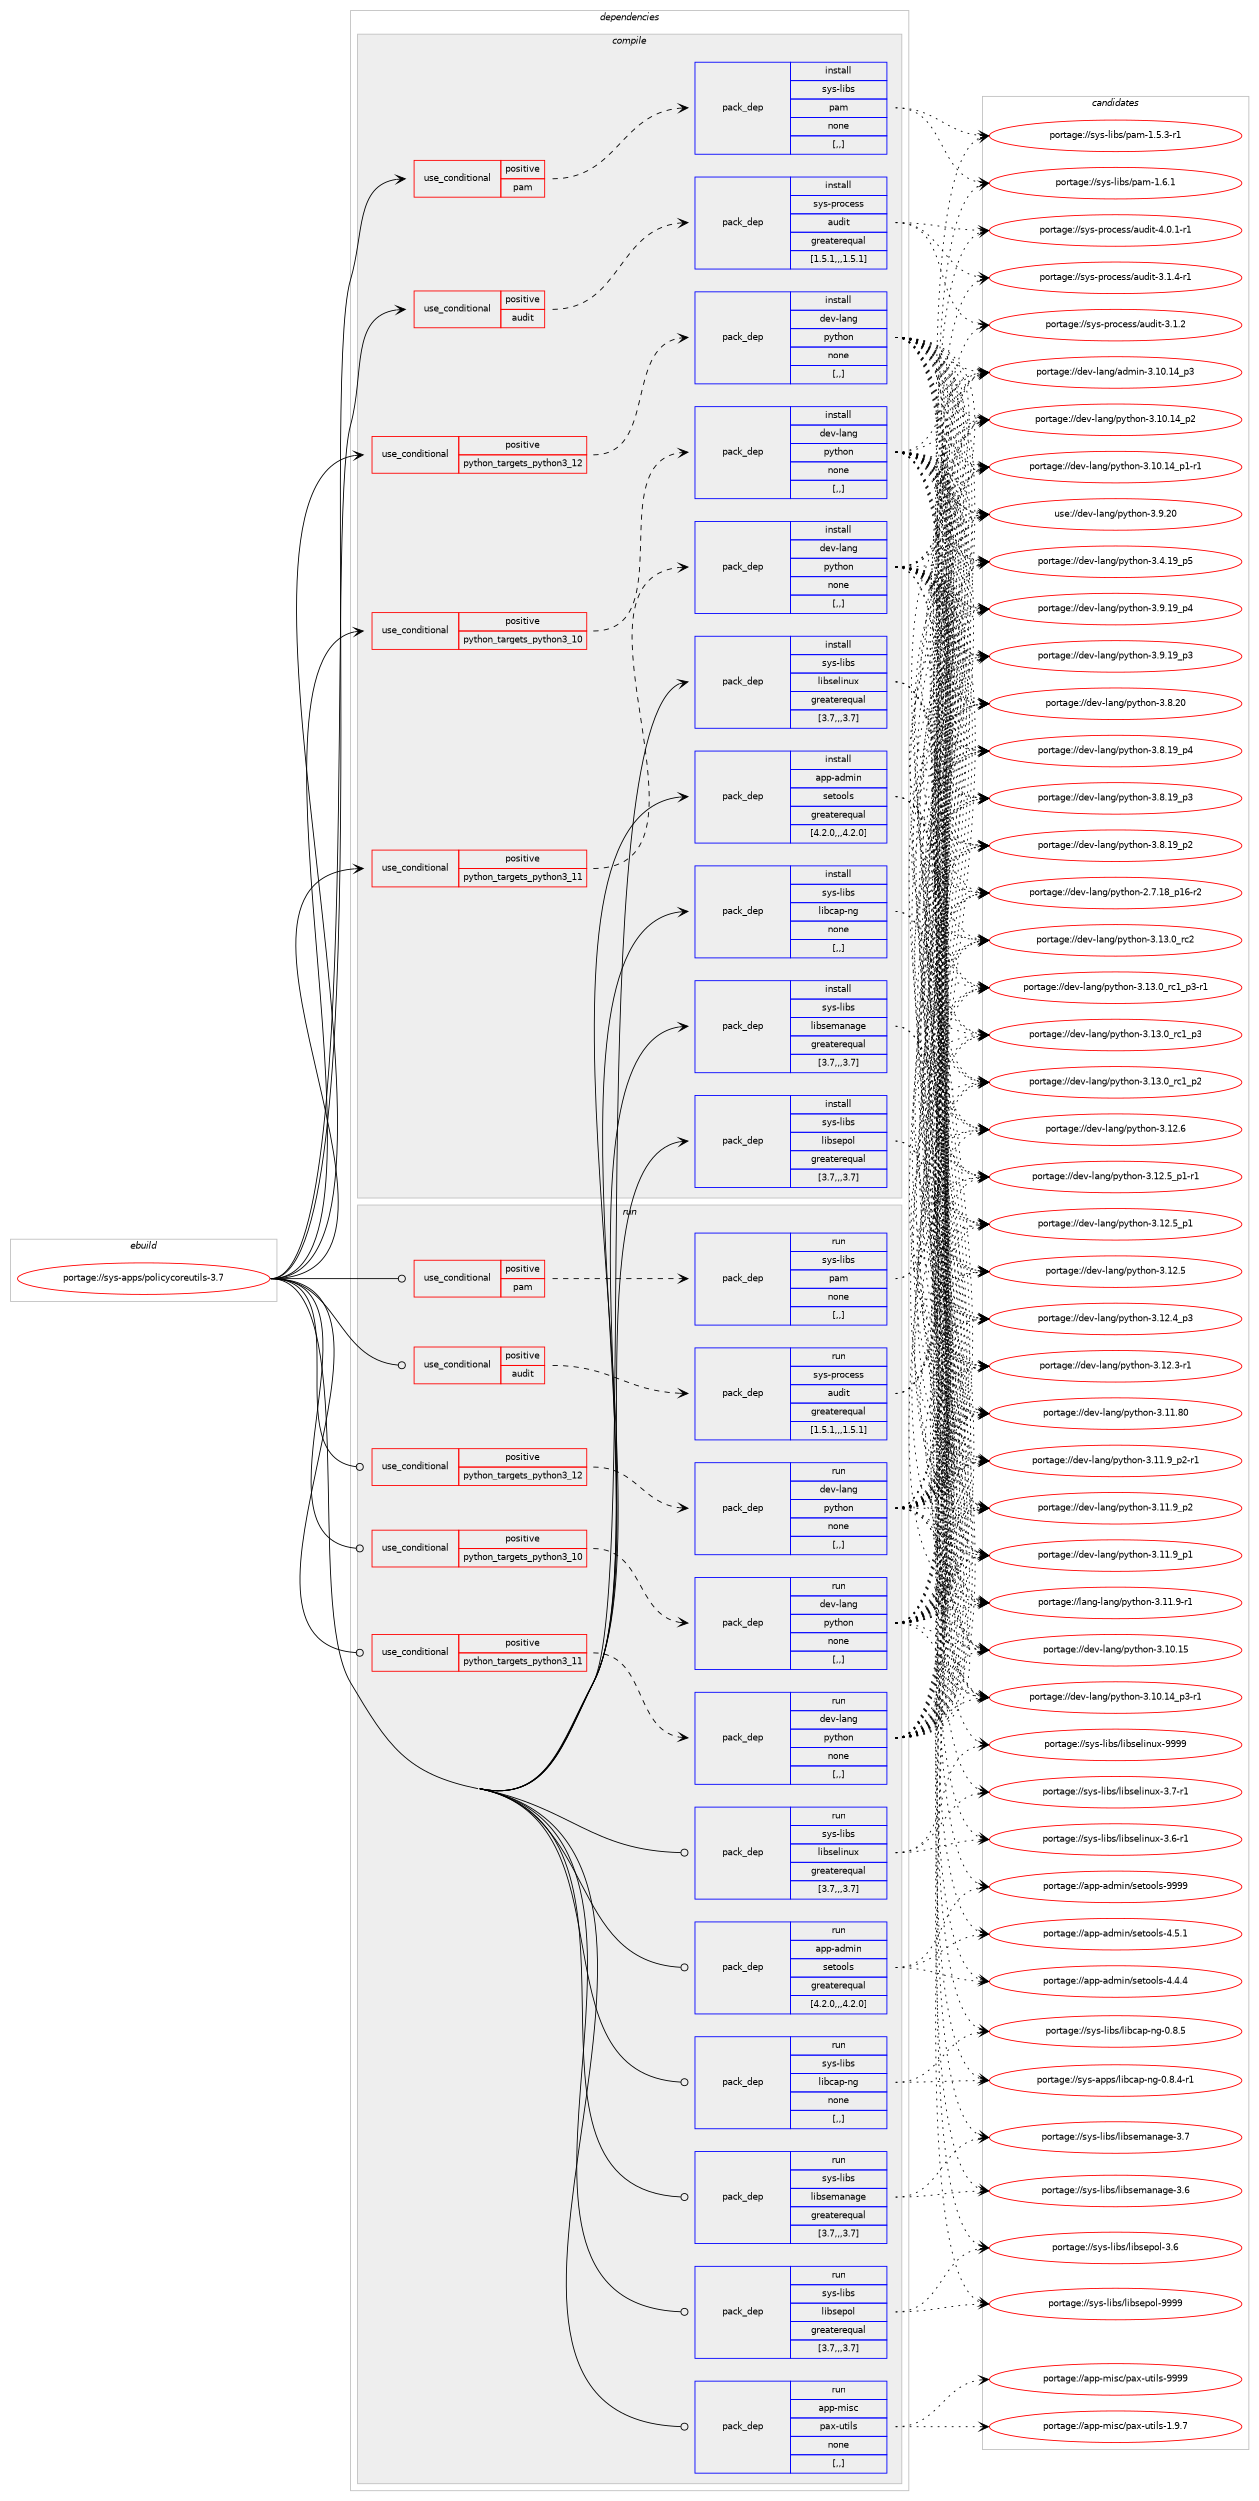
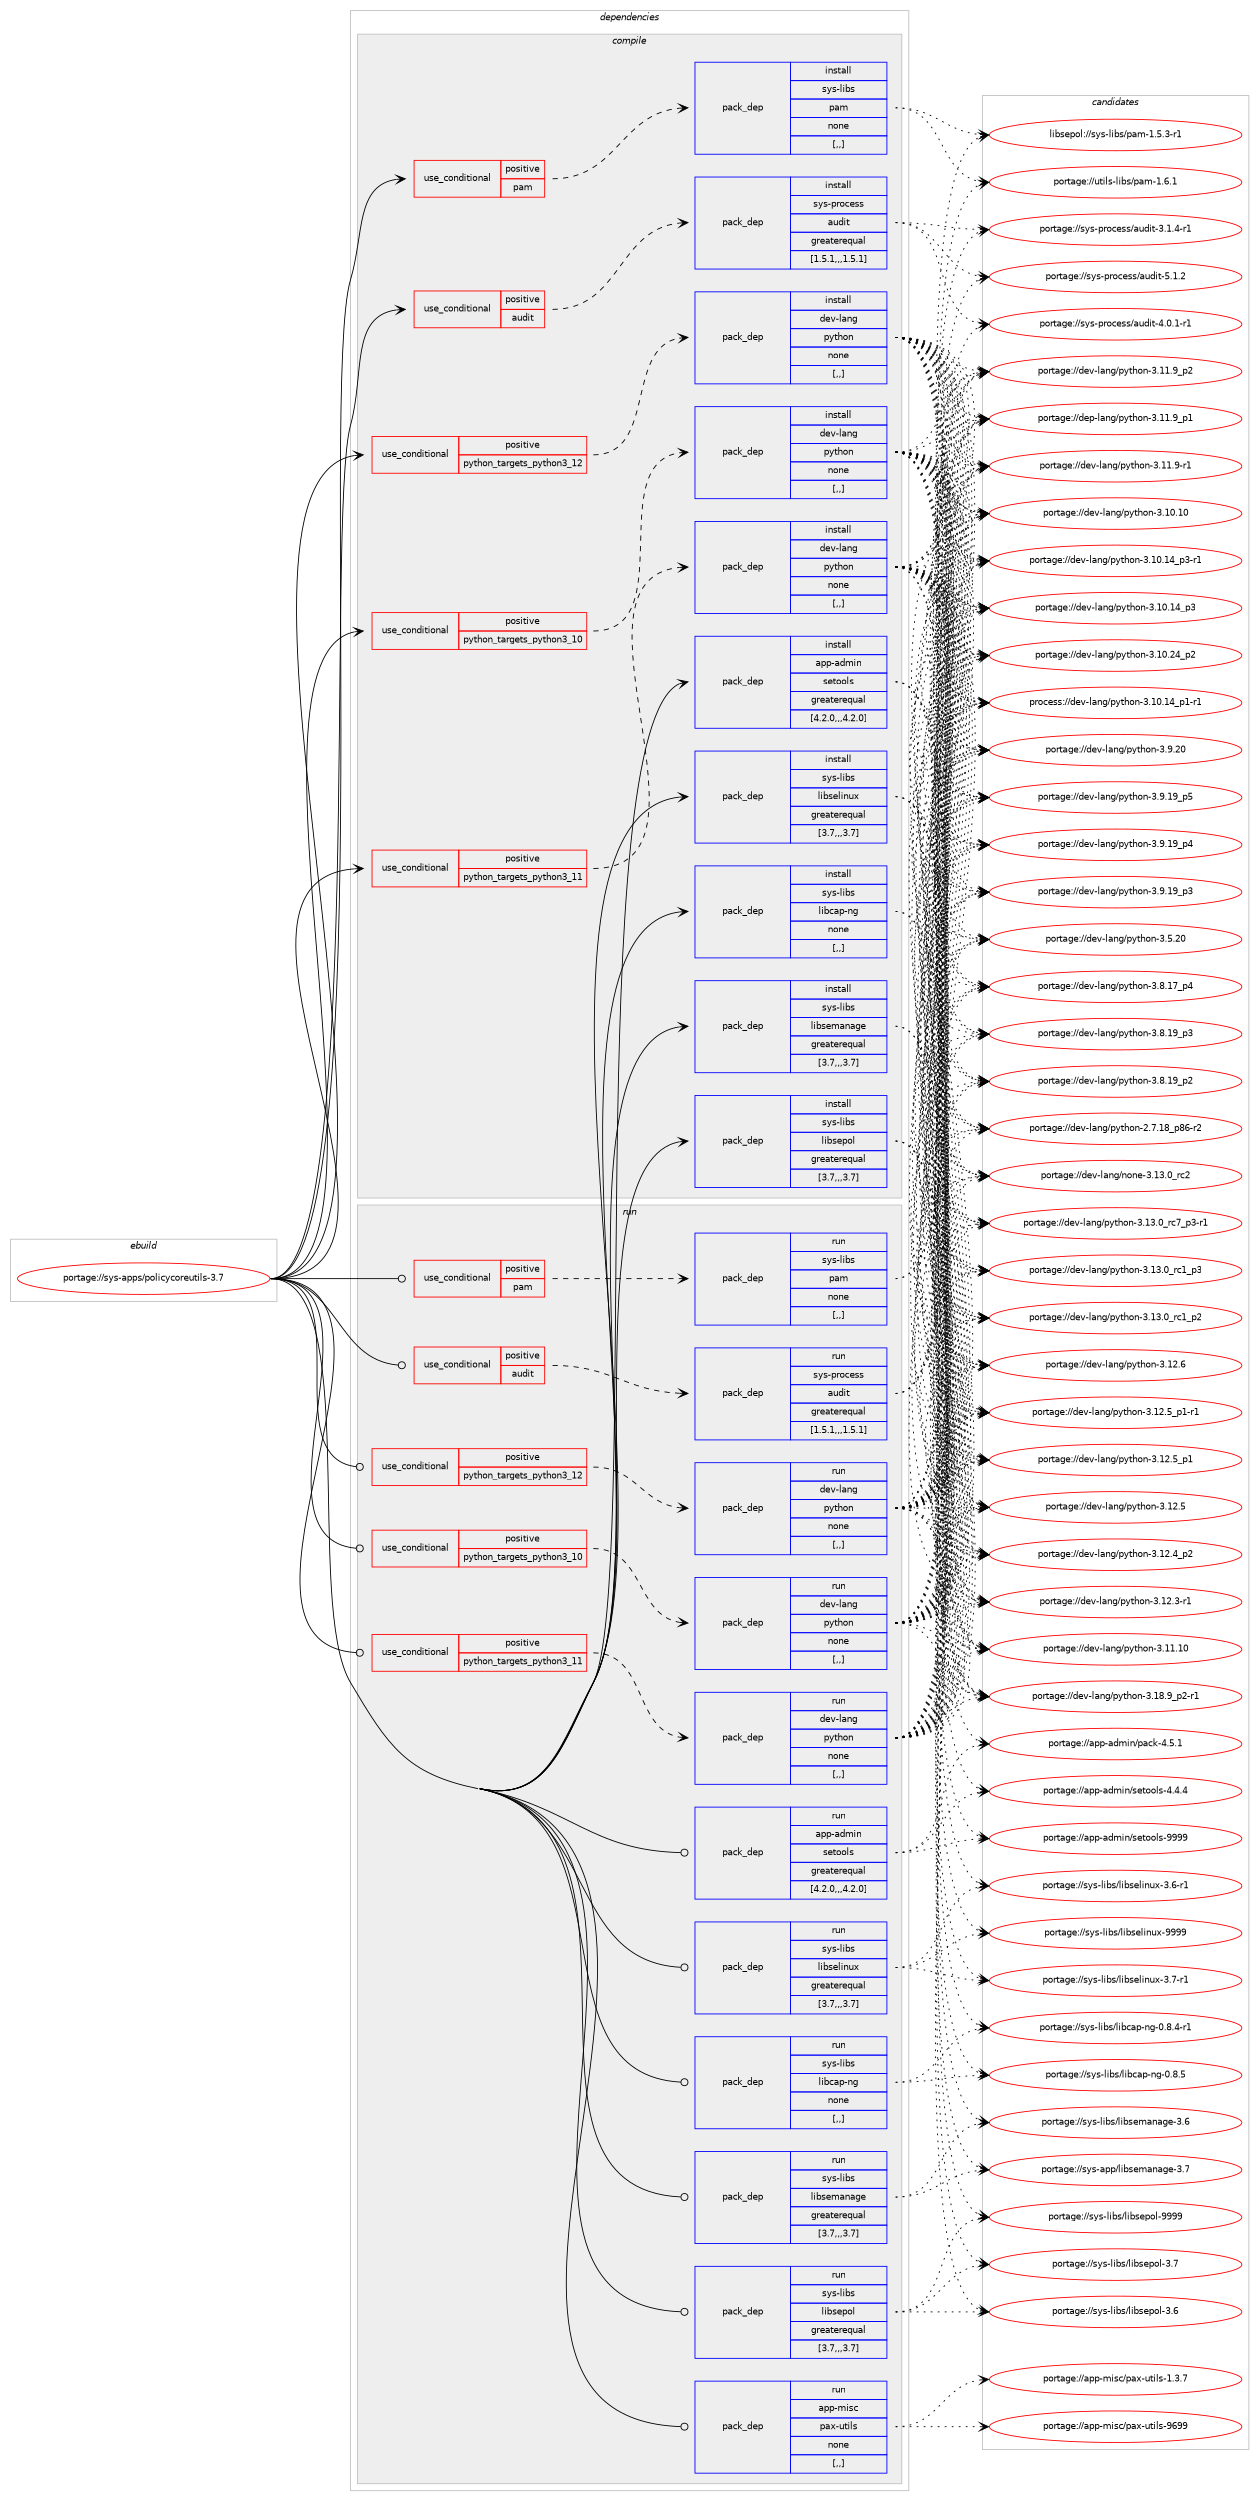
(1116, 136) -> (1116, 135)
(1116, 183) -> (1116, 182)
(1116, 325) -> (1116, 277)
(1116, 372) -> (1116, 608)
(1116, 420) -> (1116, 656)
(1116, 467) -> (1116, 703)
(1116, 514) -> (1116, 750)
(1116, 562) -> (1116, 798)
(1116, 704) -> (1116, 939)
(1116, 751) -> (1116, 987)
(1116, 893) -> (1116, 1129)
(1116, 940) -> (1116, 1176)
(1116, 988) -> (1116, 1223)
(1116, 1319) -> (1116, 1555)
(1116, 1414) -> (1116, 1649)
(1116, 1461) -> (1116, 1697)
(1116, 1556) -> (1116, 419)
(1116, 1603) -> (1116, 466)
(1116, 1650) -> (1116, 514)
(1116, 1934) -> (1116, 1744)
(1116, 2081) -> (1116, 2028)
(1116, 2138) -> (1116, 2170)
none -> (1116, 2265)
(1116, 2379) -> (1116, 2427)
(1116, 2427) -> (1116, 2379)
